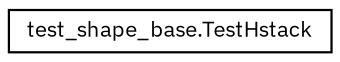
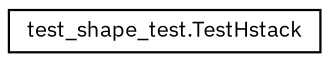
(170, 31) -> (165, 31)
